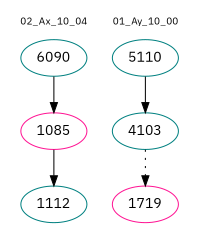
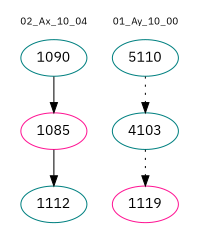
(54, 58) -> (54, 58)
(145, 90) -> (145, 90)
(145, 204) -> (145, 204)
